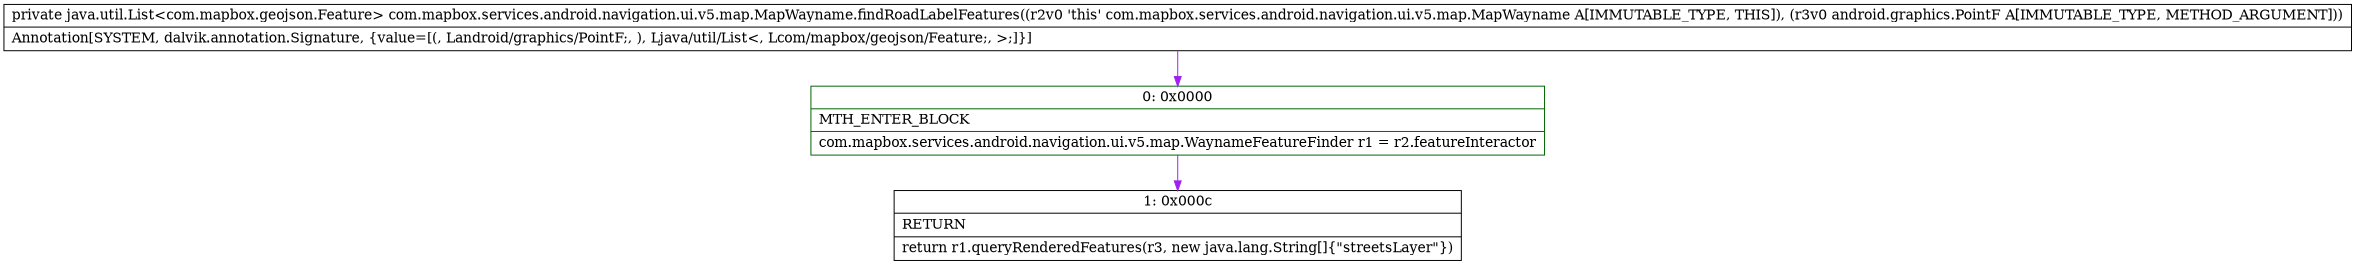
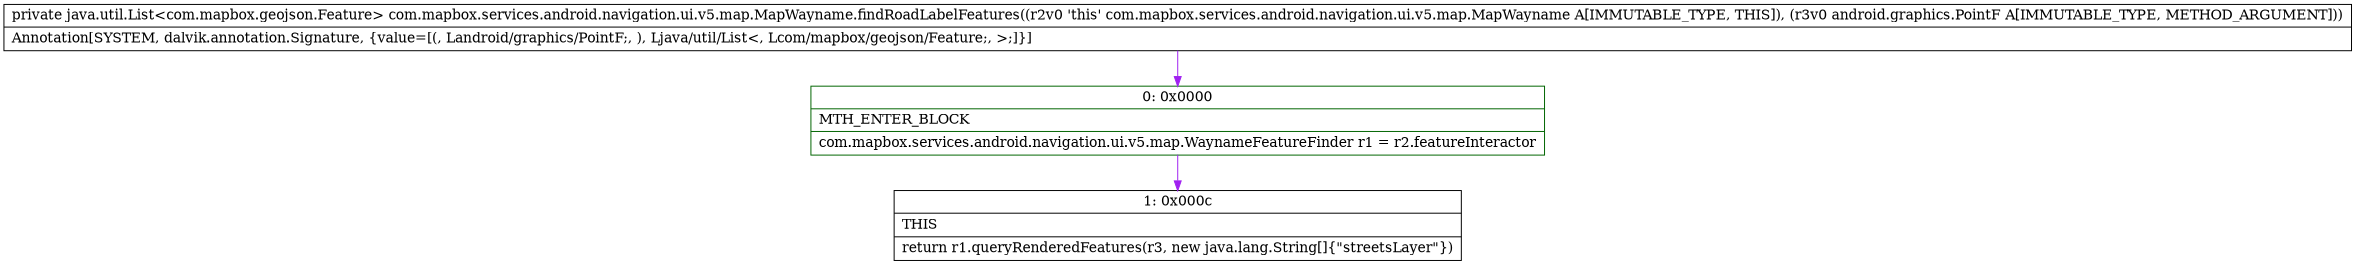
(934, 225) -> (920, 225)
